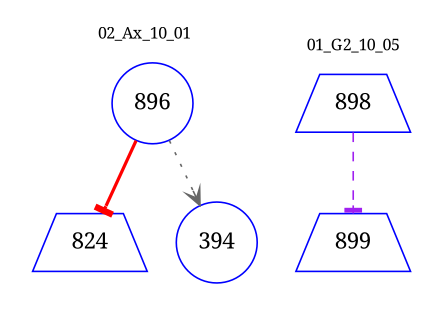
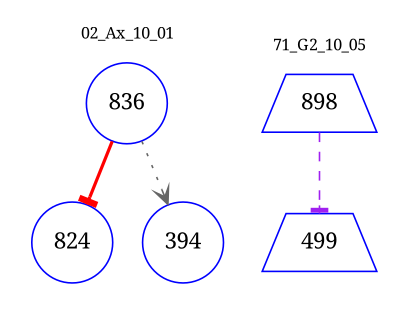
(353, 46) -> (320, 46)
(153, 103) -> (127, 103)
(90, 243) -> (72, 243)
(353, 243) -> (320, 243)
